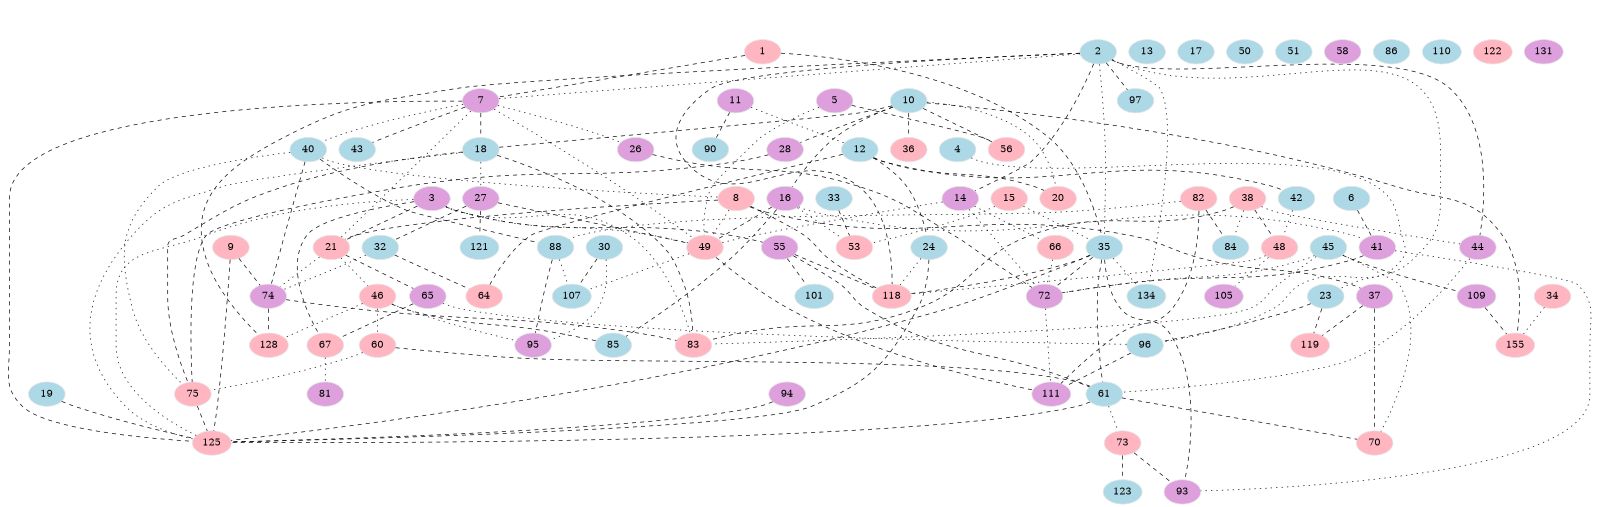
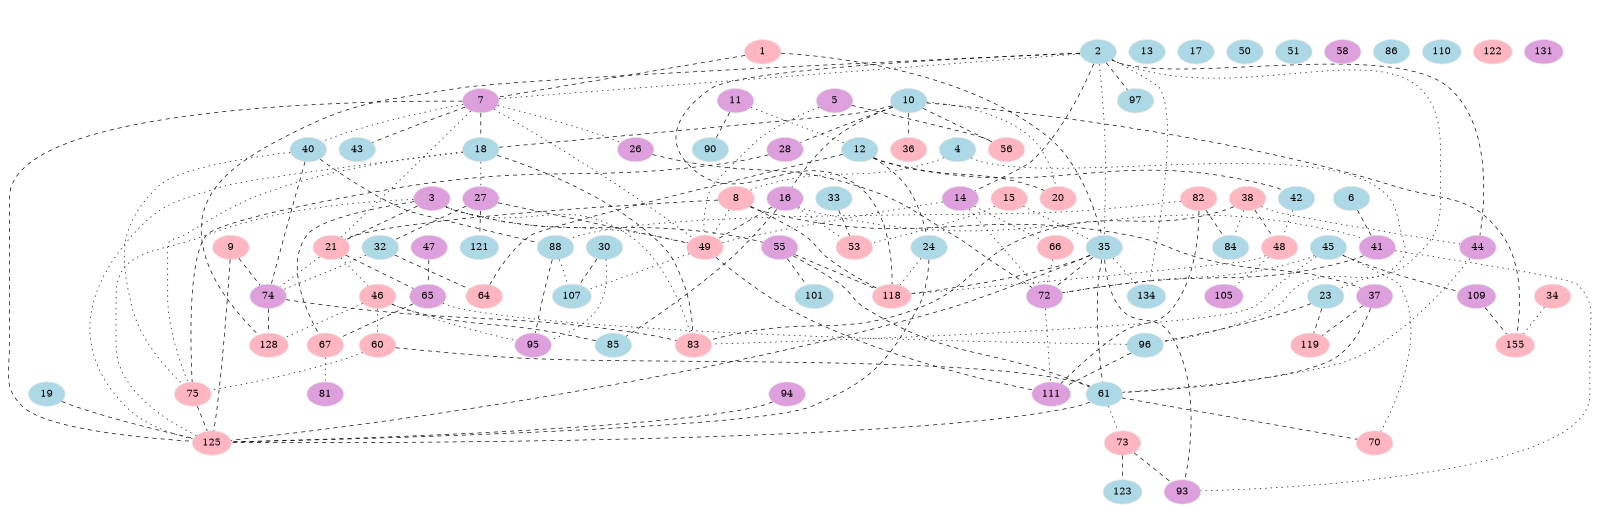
(519, 185) -> (847, 174)
(242, 202) -> (242, 202)
none -> (429, 247)
(1375, 370) -> (1328, 361)
